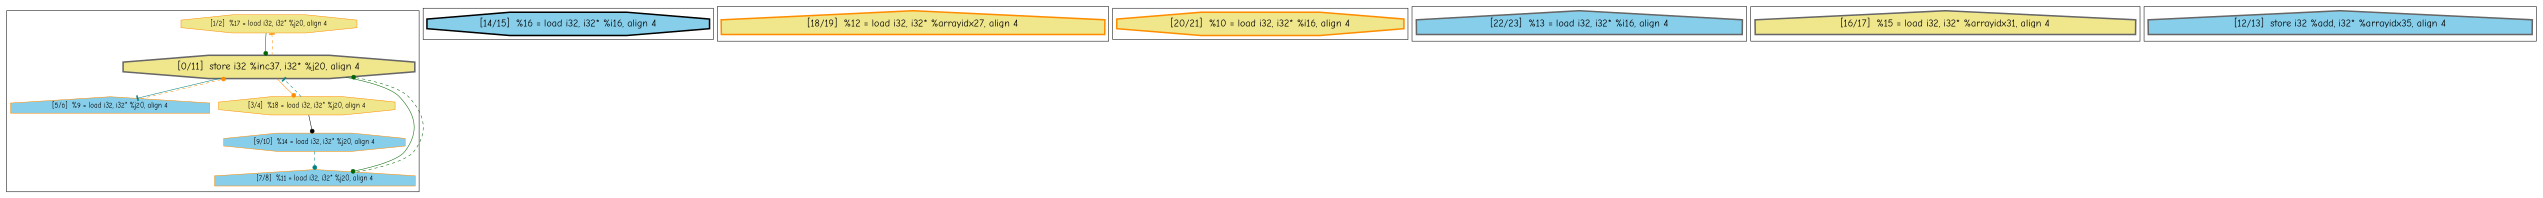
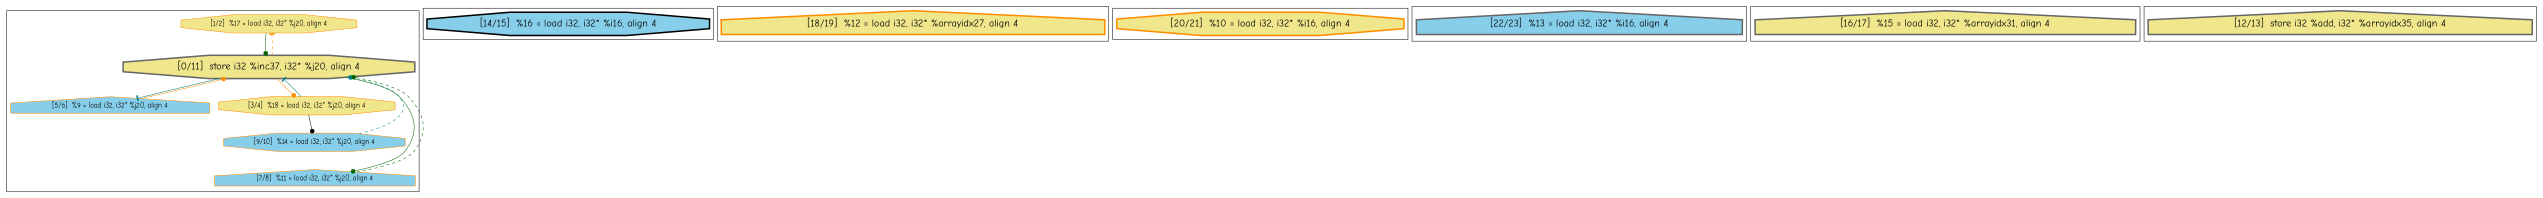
(2340, 24) -> (2340, 24)
(293, 88) -> (293, 88)
(181, 89) -> (181, 89)
(315, 158) -> (403, 106)
